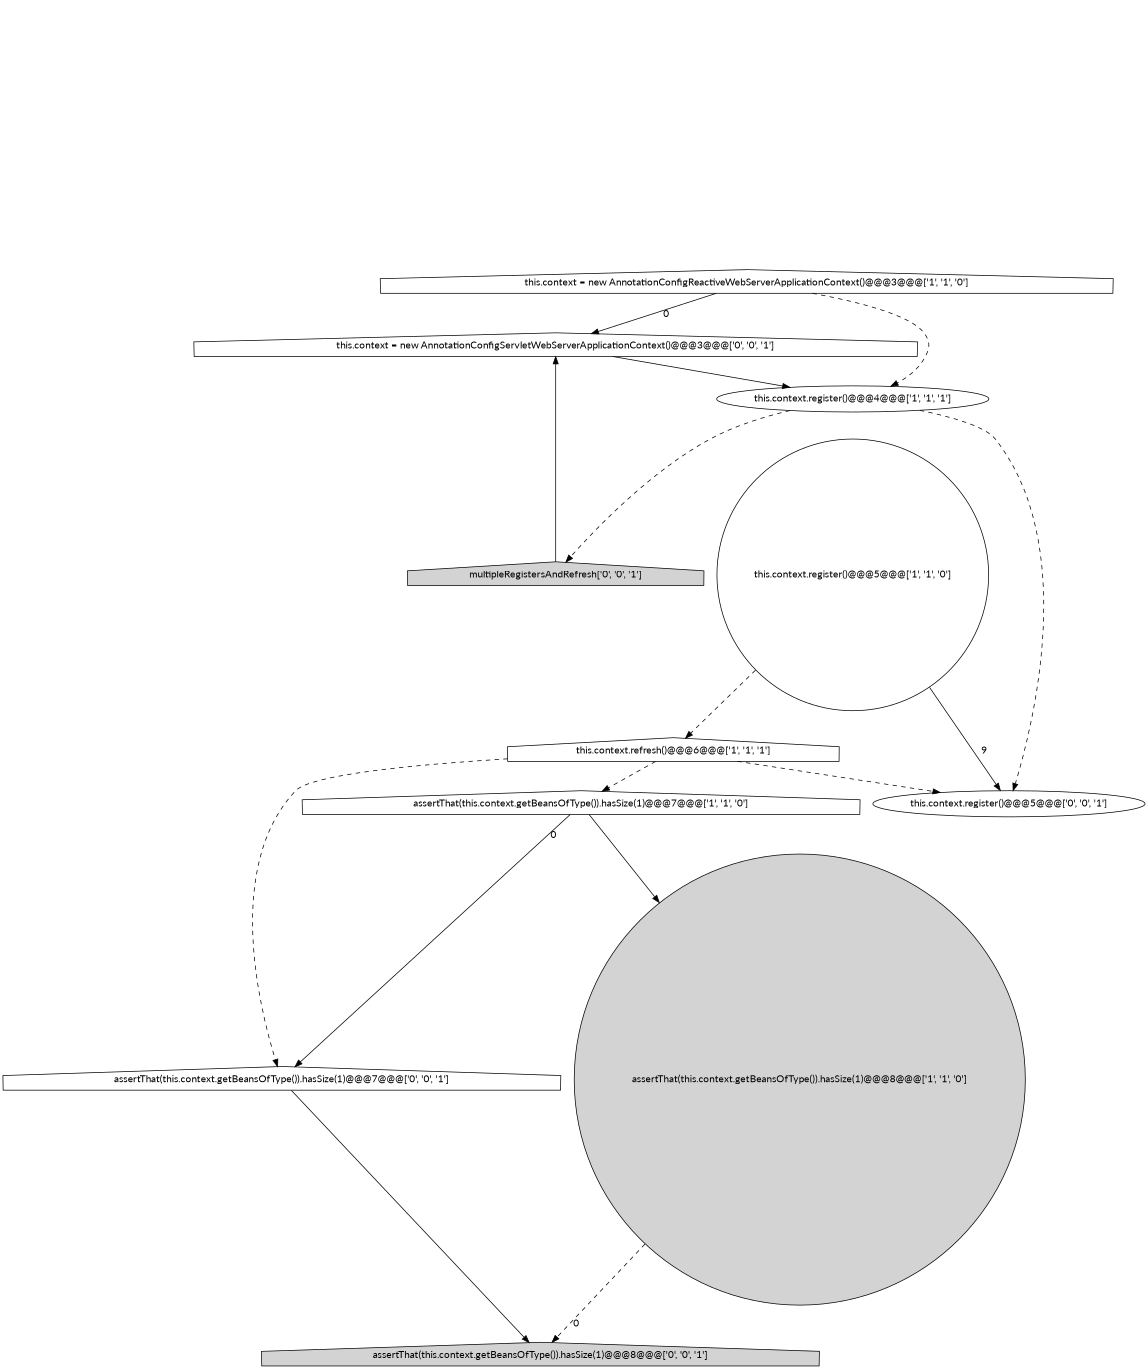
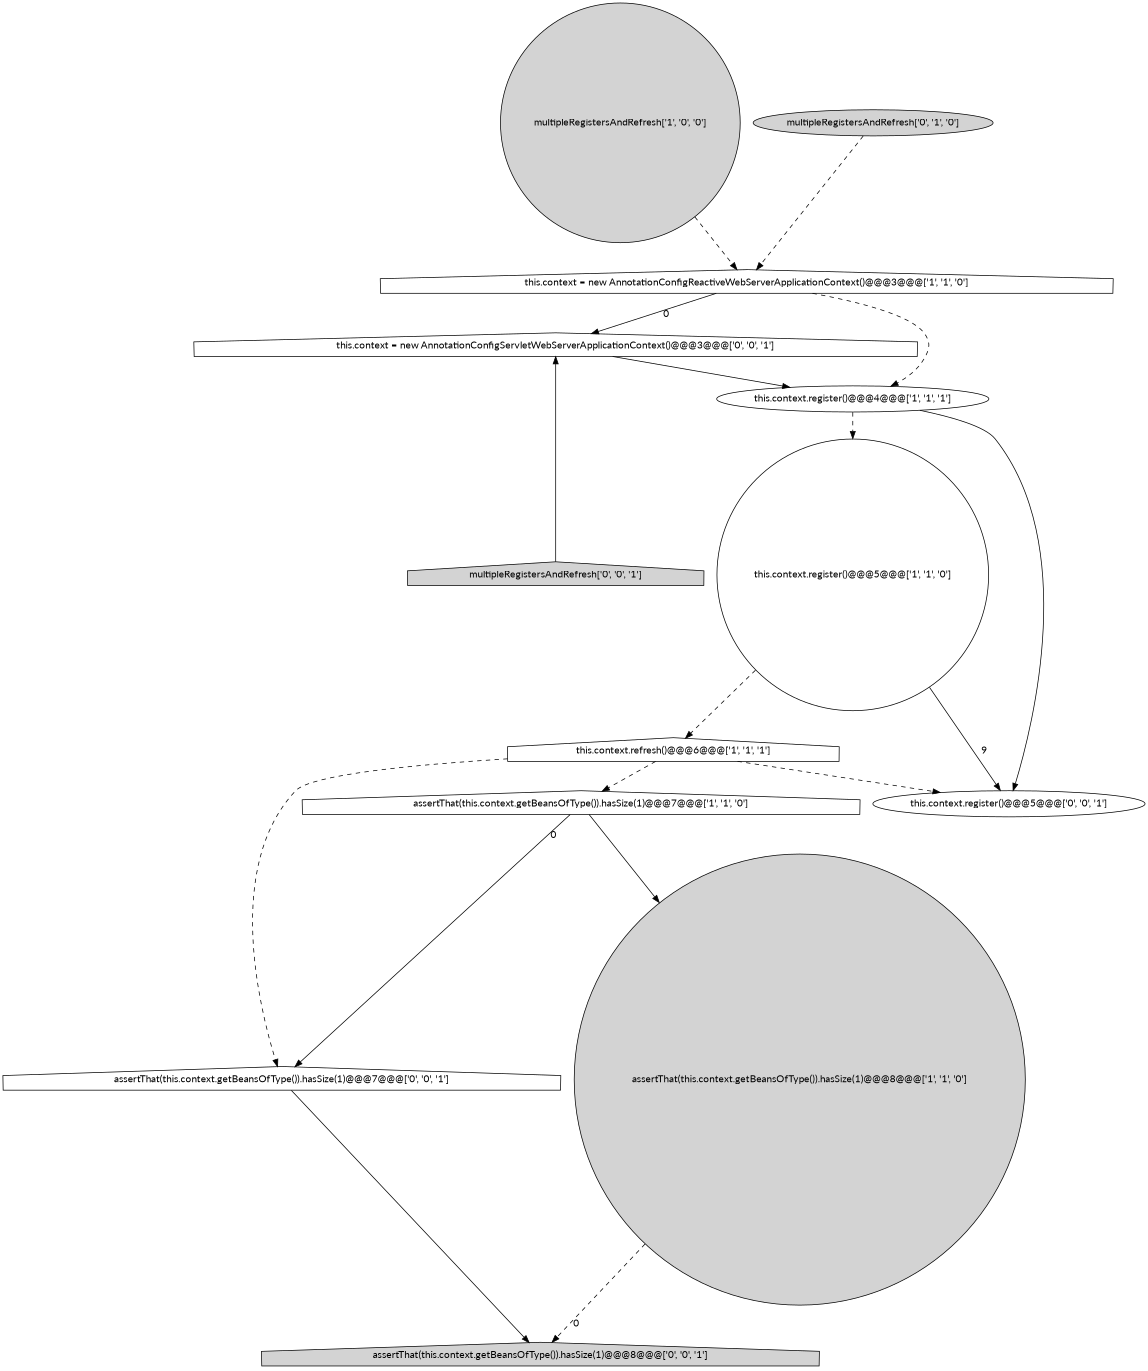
none -> (620, 123)
none -> (873, 123)
(669, 466) -> (853, 422)
(1041, 567) -> (1041, 567)
